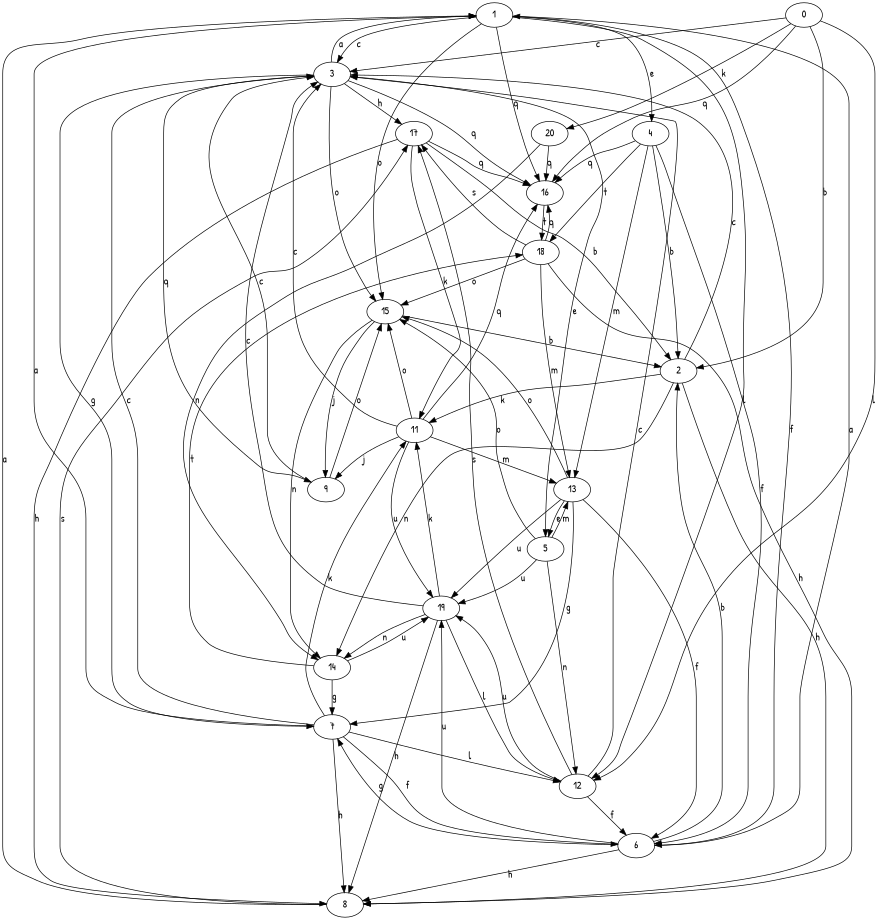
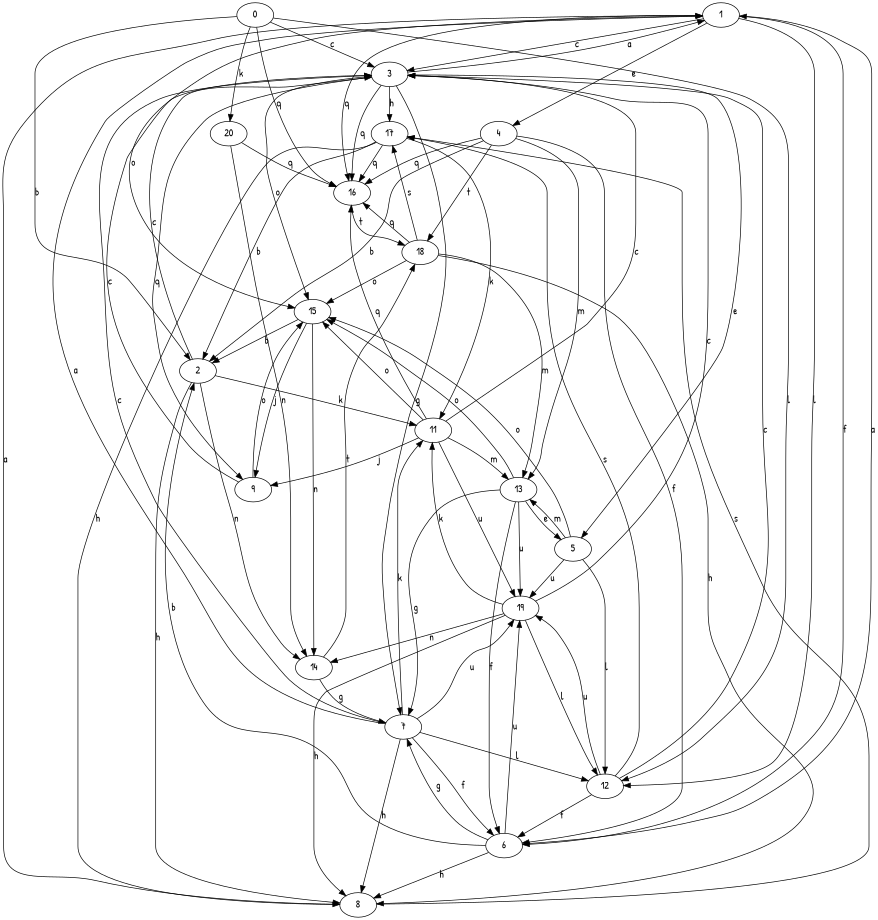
(386, 643) -> (459, 668)
(565, 668) -> (606, 668)
